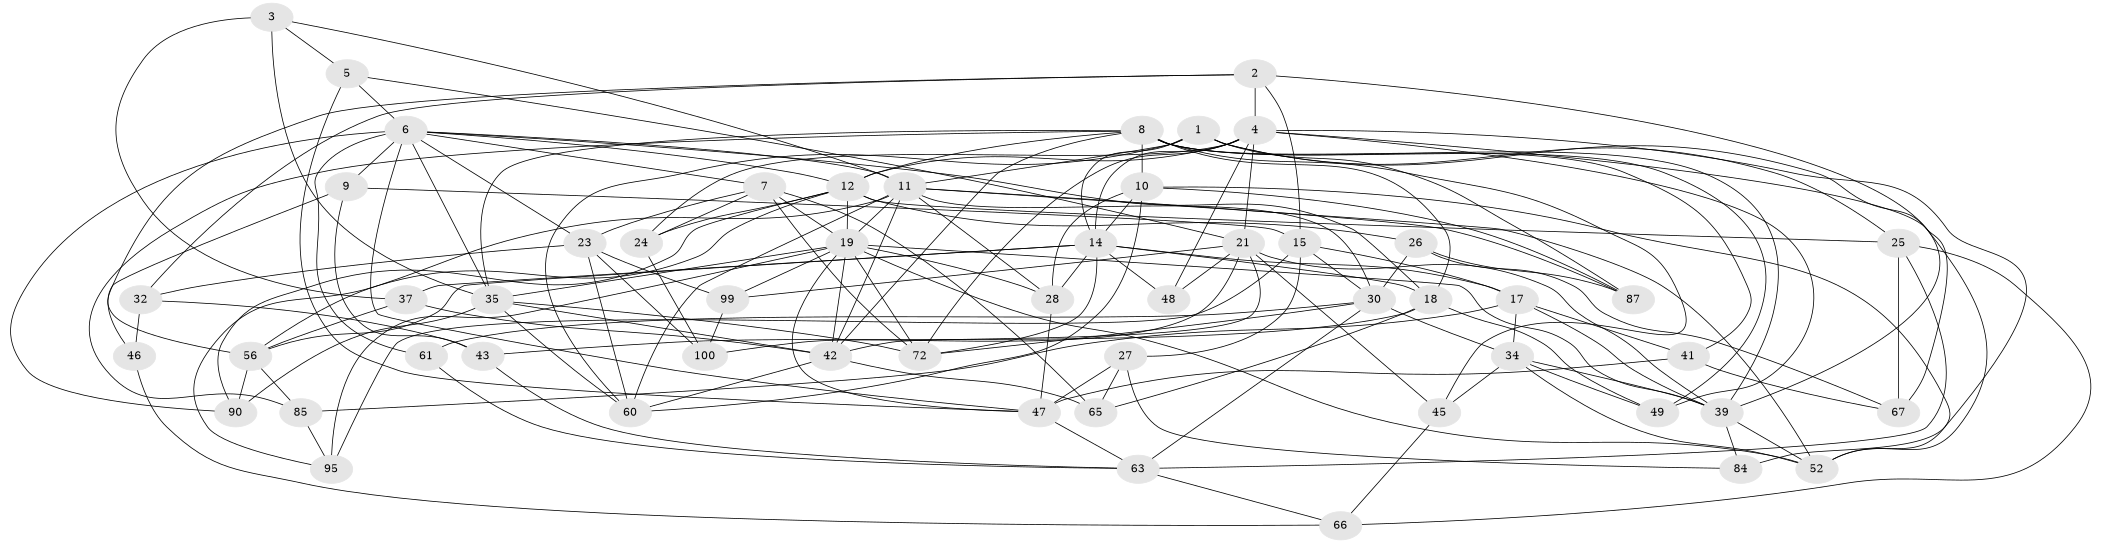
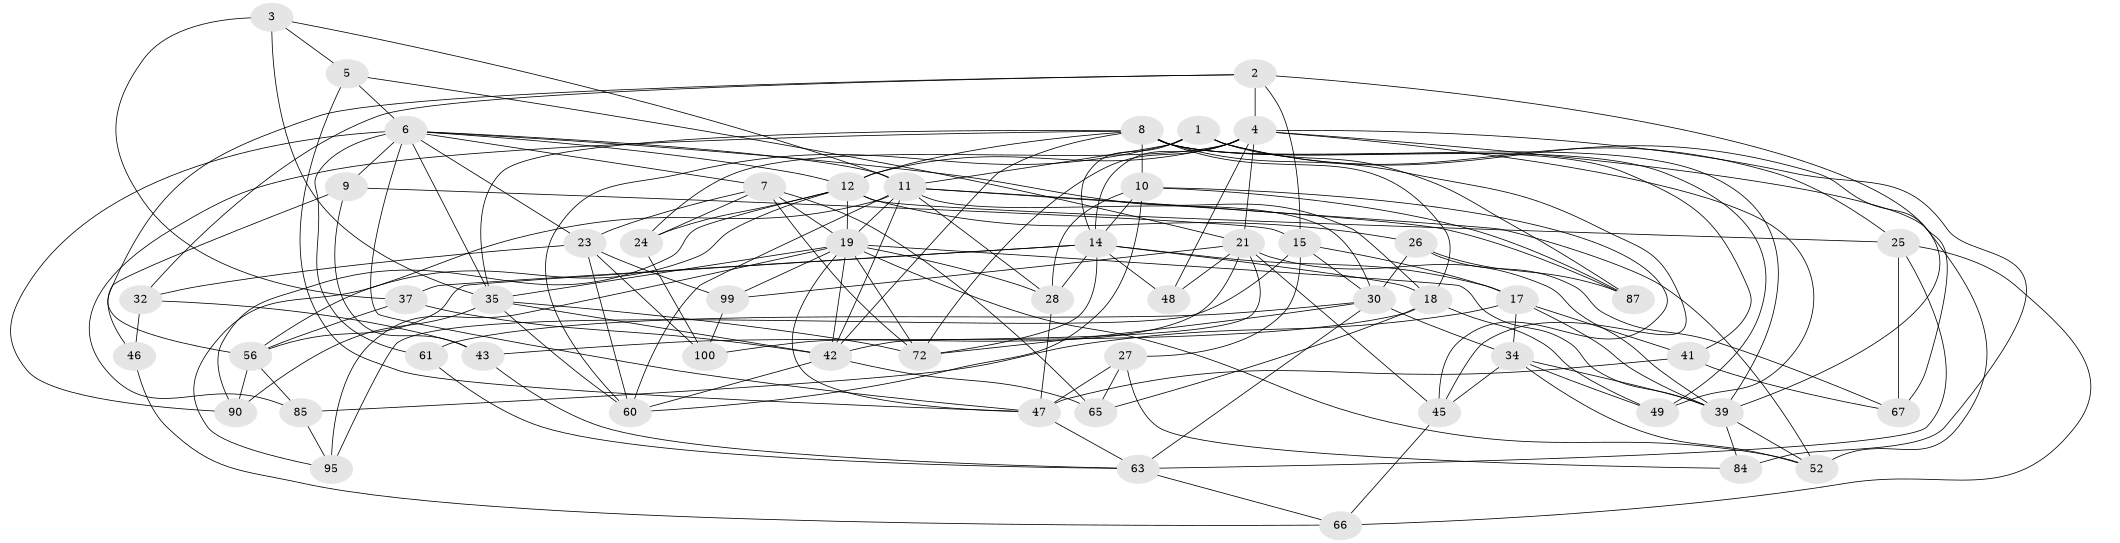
(1656, 241) -> (1592, 243)
